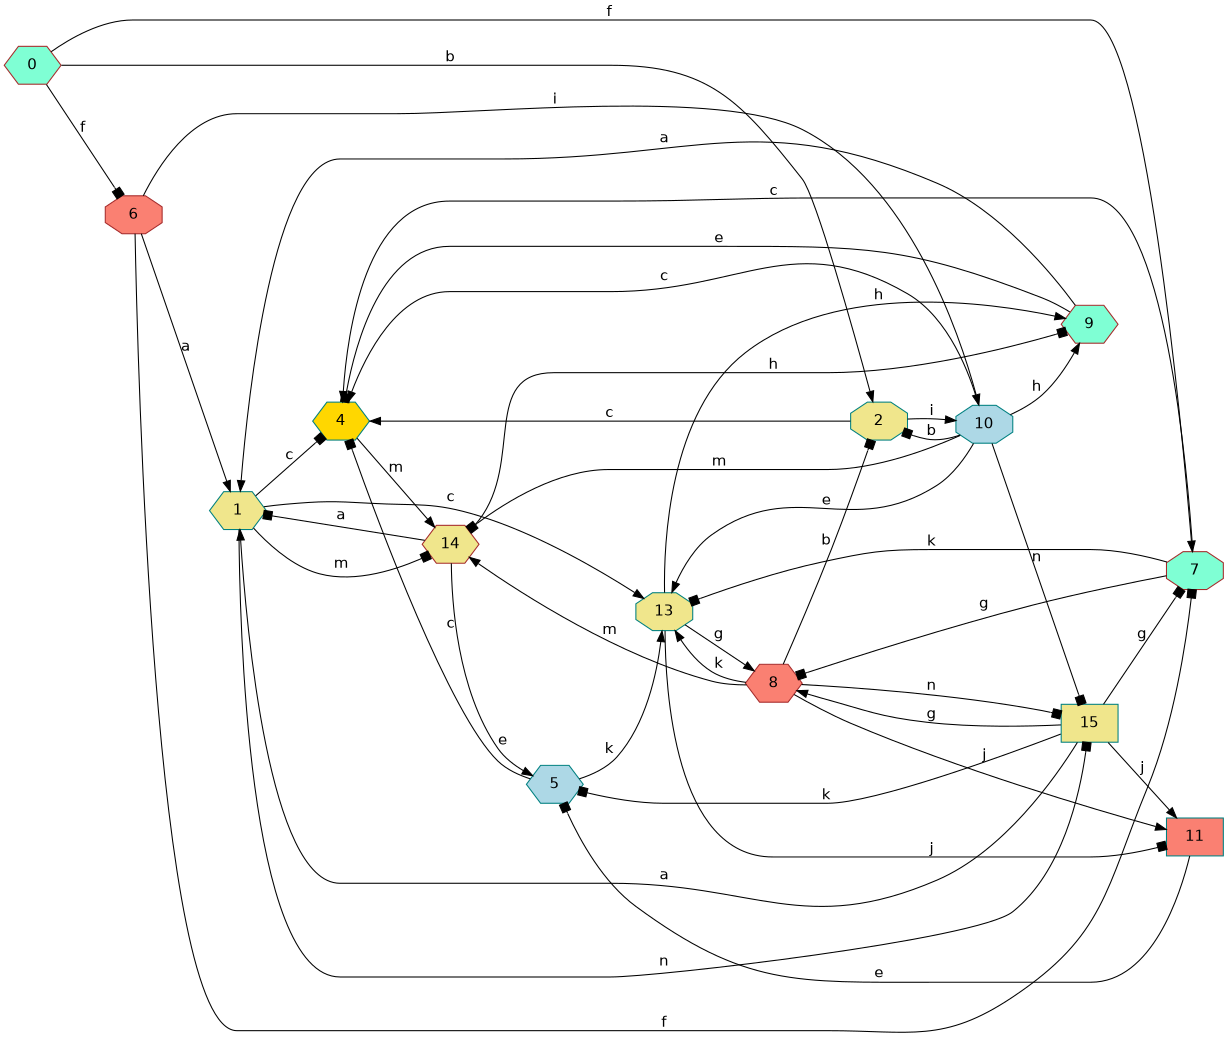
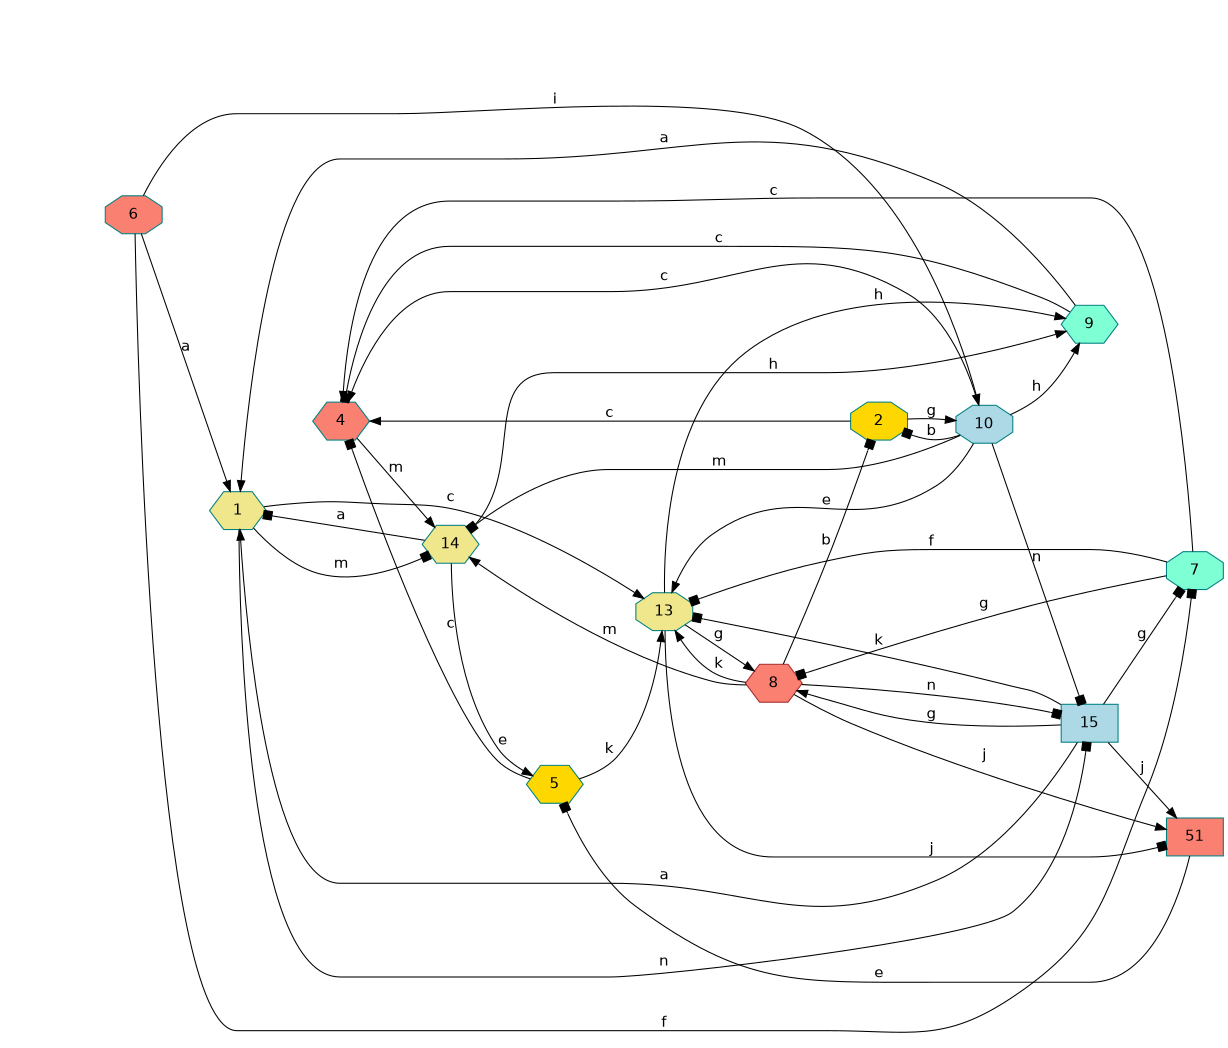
(33, 65) -> none
(134, 215) -> (134, 215)
(719, 238) -> (719, 238)
(1090, 324) -> (1090, 324)
(709, 373) -> (709, 373)
(932, 411) -> (932, 411)
(341, 421) -> (341, 421)
(879, 421) -> (879, 421)
(285, 469) -> none
(932, 542) -> (932, 542)
(451, 544) -> (451, 544)
(1195, 571) -> (1195, 571)
(1090, 723) -> (1090, 723)
(555, 784) -> (555, 784)
(830, 803) -> (884, 656)
(1195, 837) -> (1195, 837)
